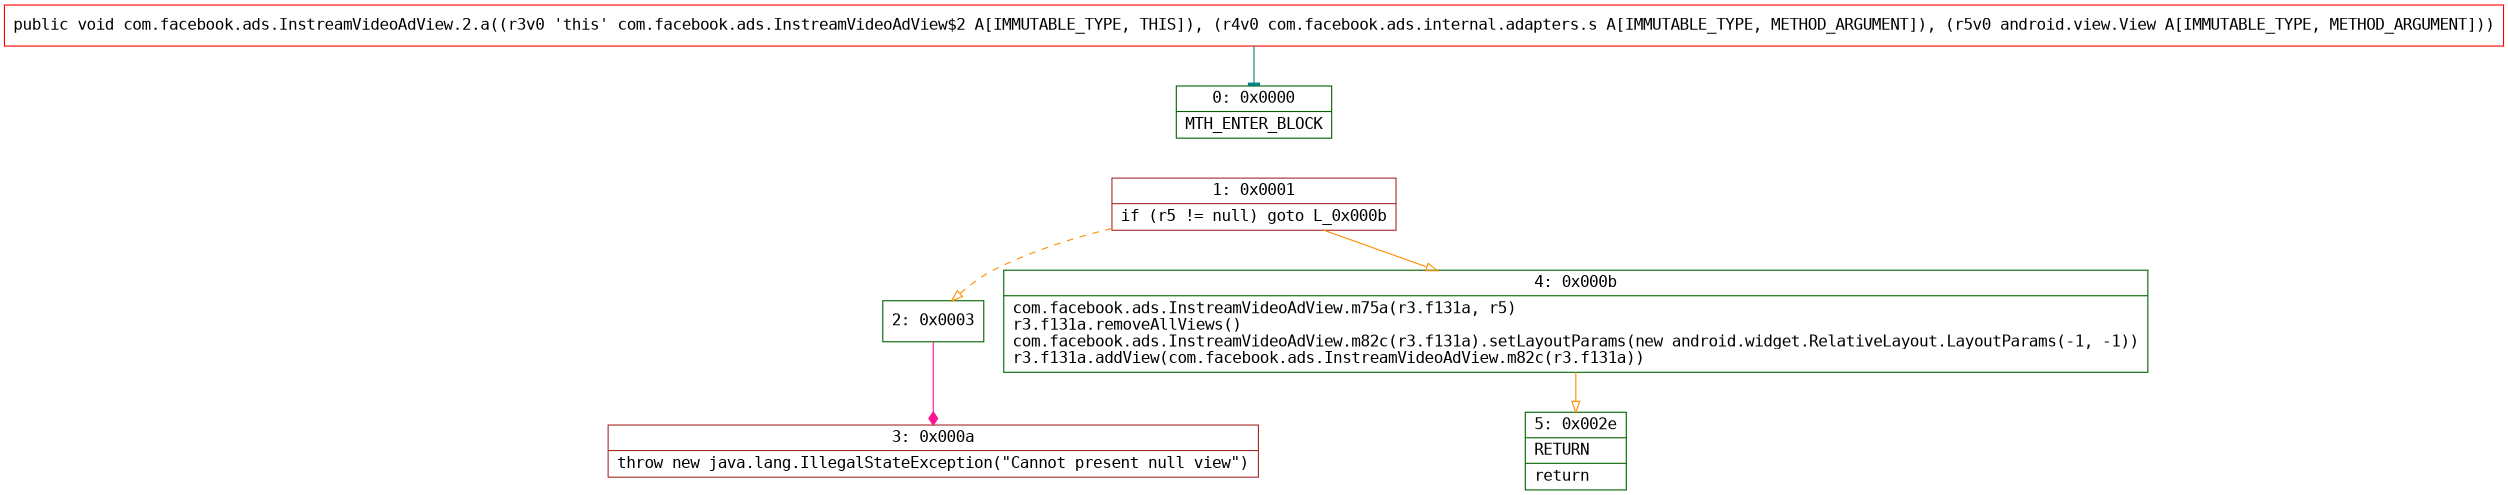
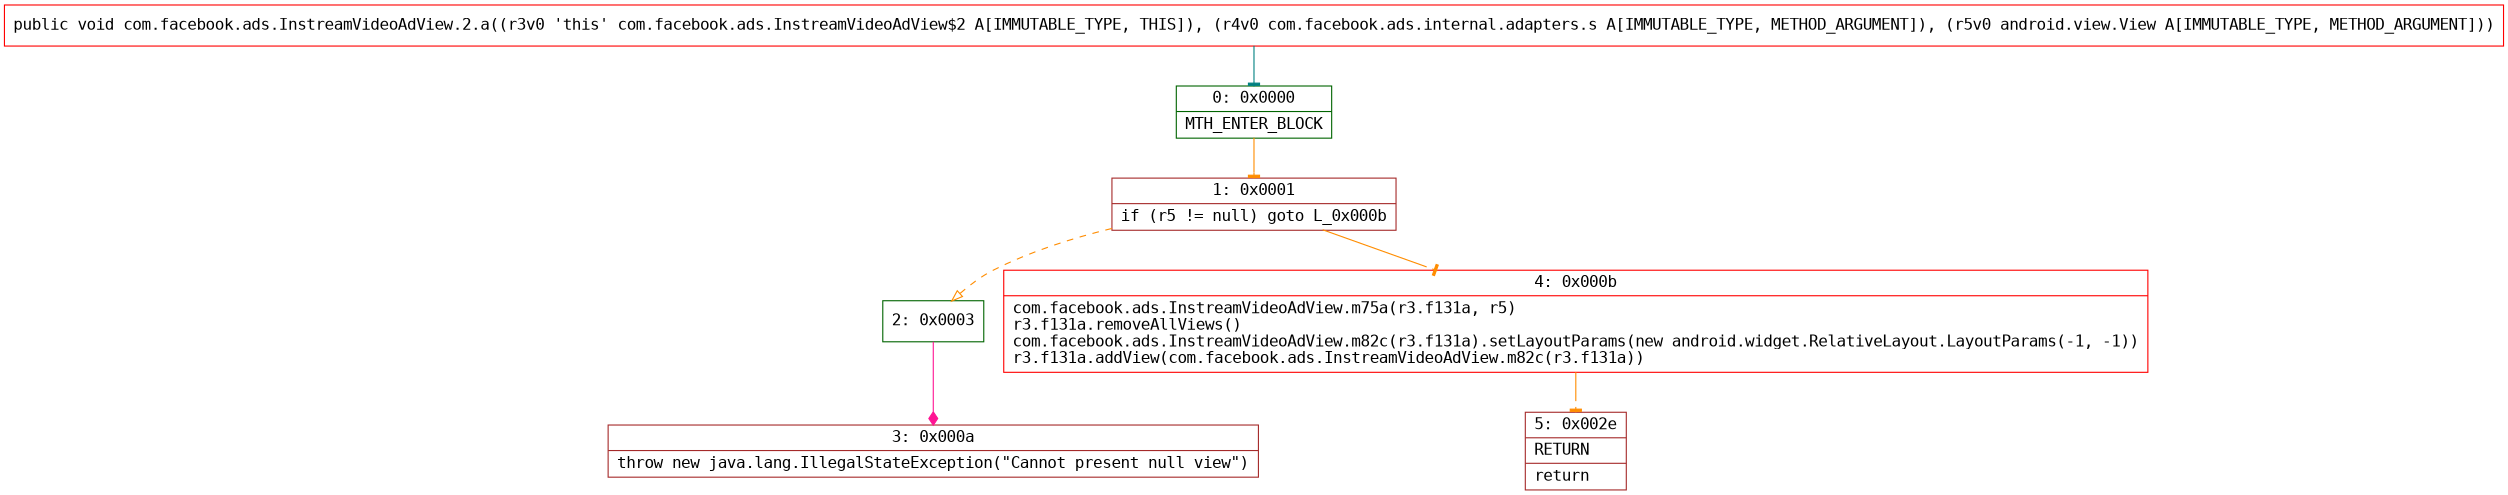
none -> (1254, 155)
(1375, 248) -> (1375, 248)
(1576, 321) -> (1576, 321)
(1576, 387) -> (1576, 387)
(1576, 451) -> (1576, 451)
